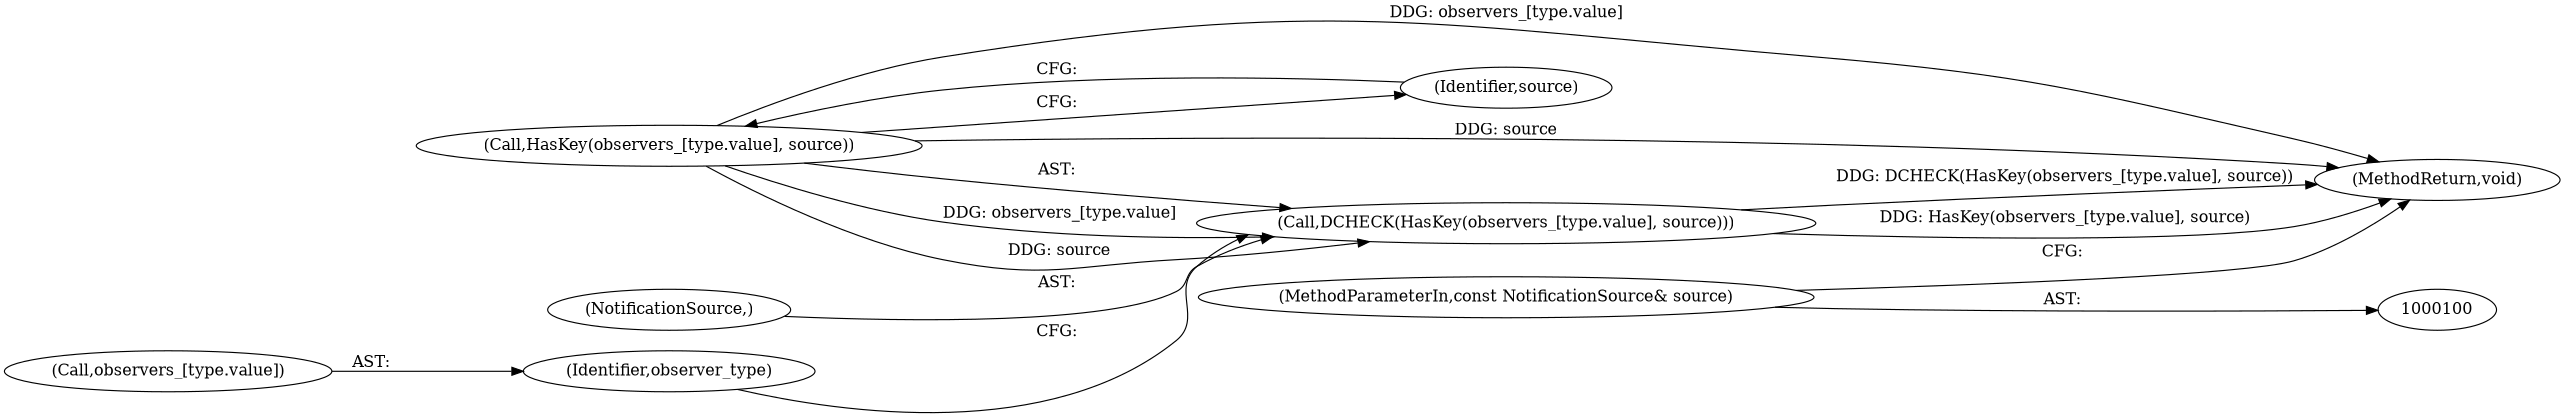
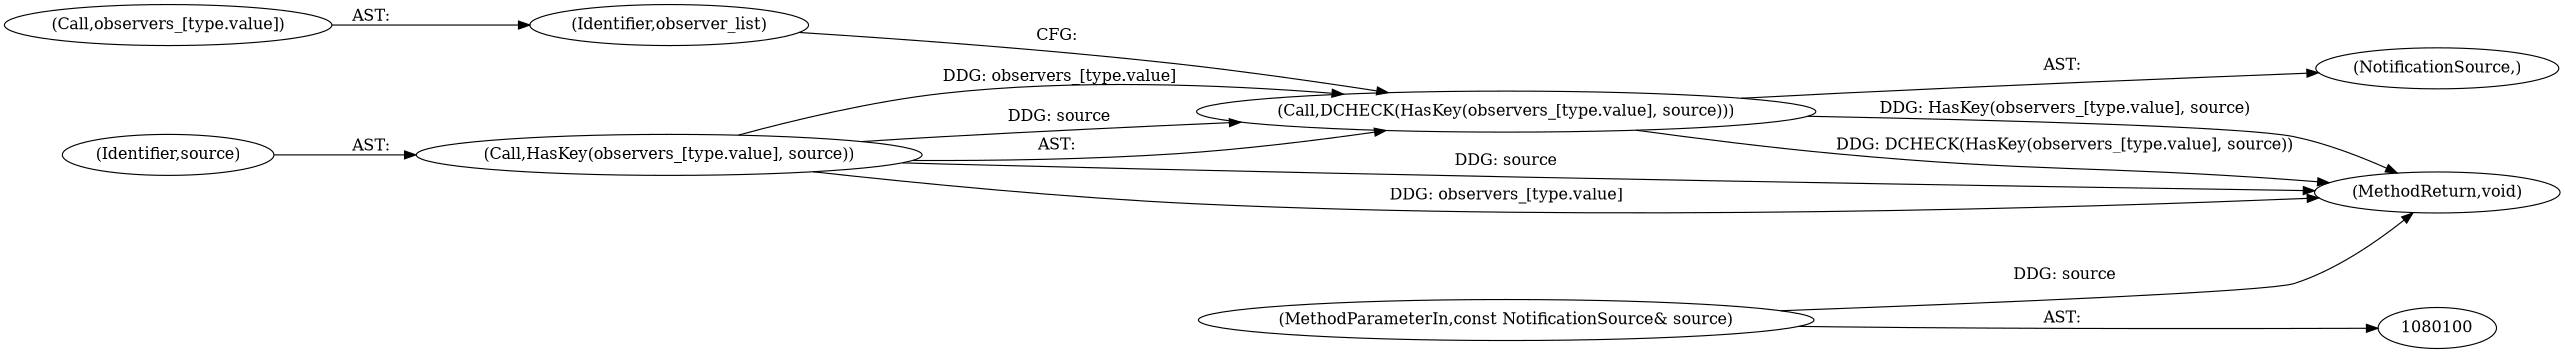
(1060, 70) -> (374, 146)
(1128, 114) -> none
(2065, 252) -> (2065, 275)
(2437, 310) -> (2437, 328)
(1033, 317) -> (2024, 85)
(669, 371) -> (669, 25)
